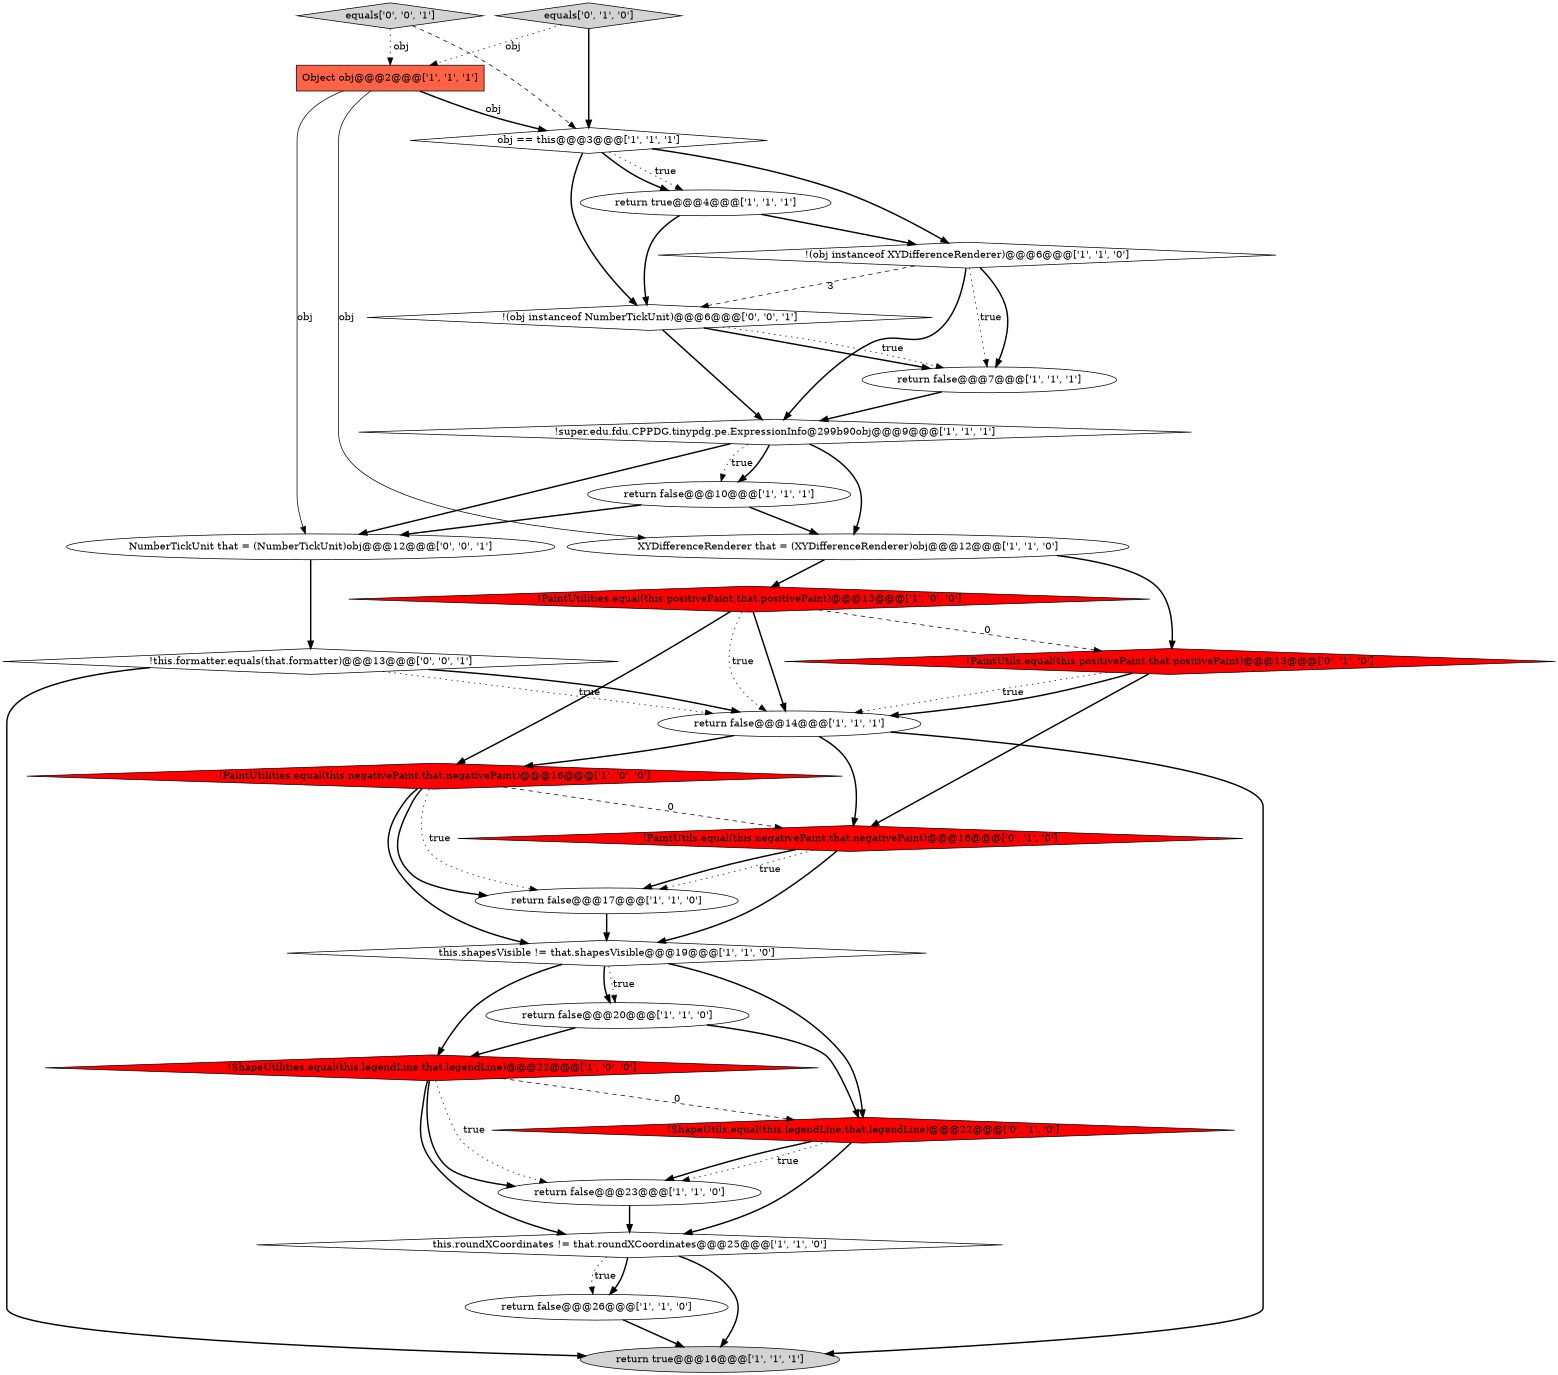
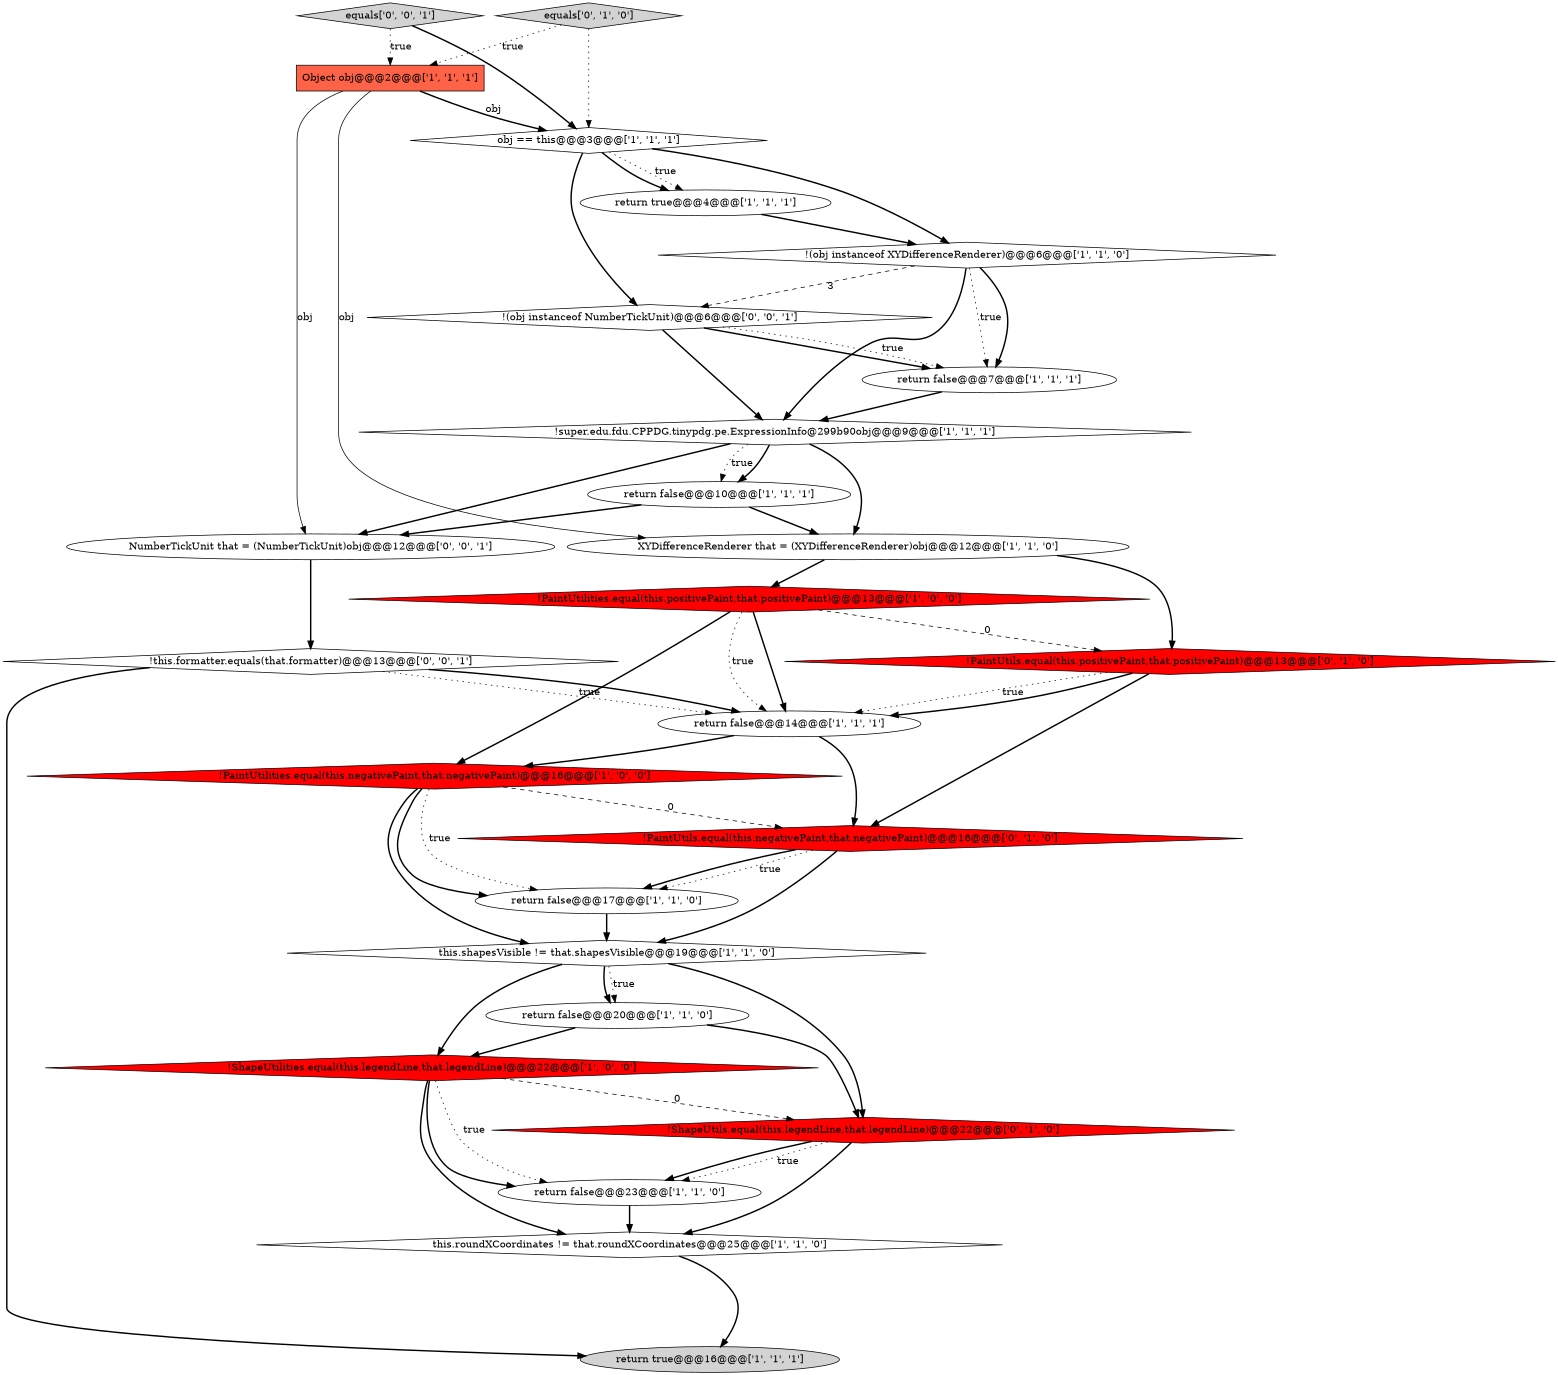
(401, 47) -> (401, 47)
(513, 47) -> (513, 47)
(495, 68) -> (495, 68)
(589, 74) -> (589, 74)
(648, 250) -> none
(1263, 1082) -> none
(597, 1307) -> none
